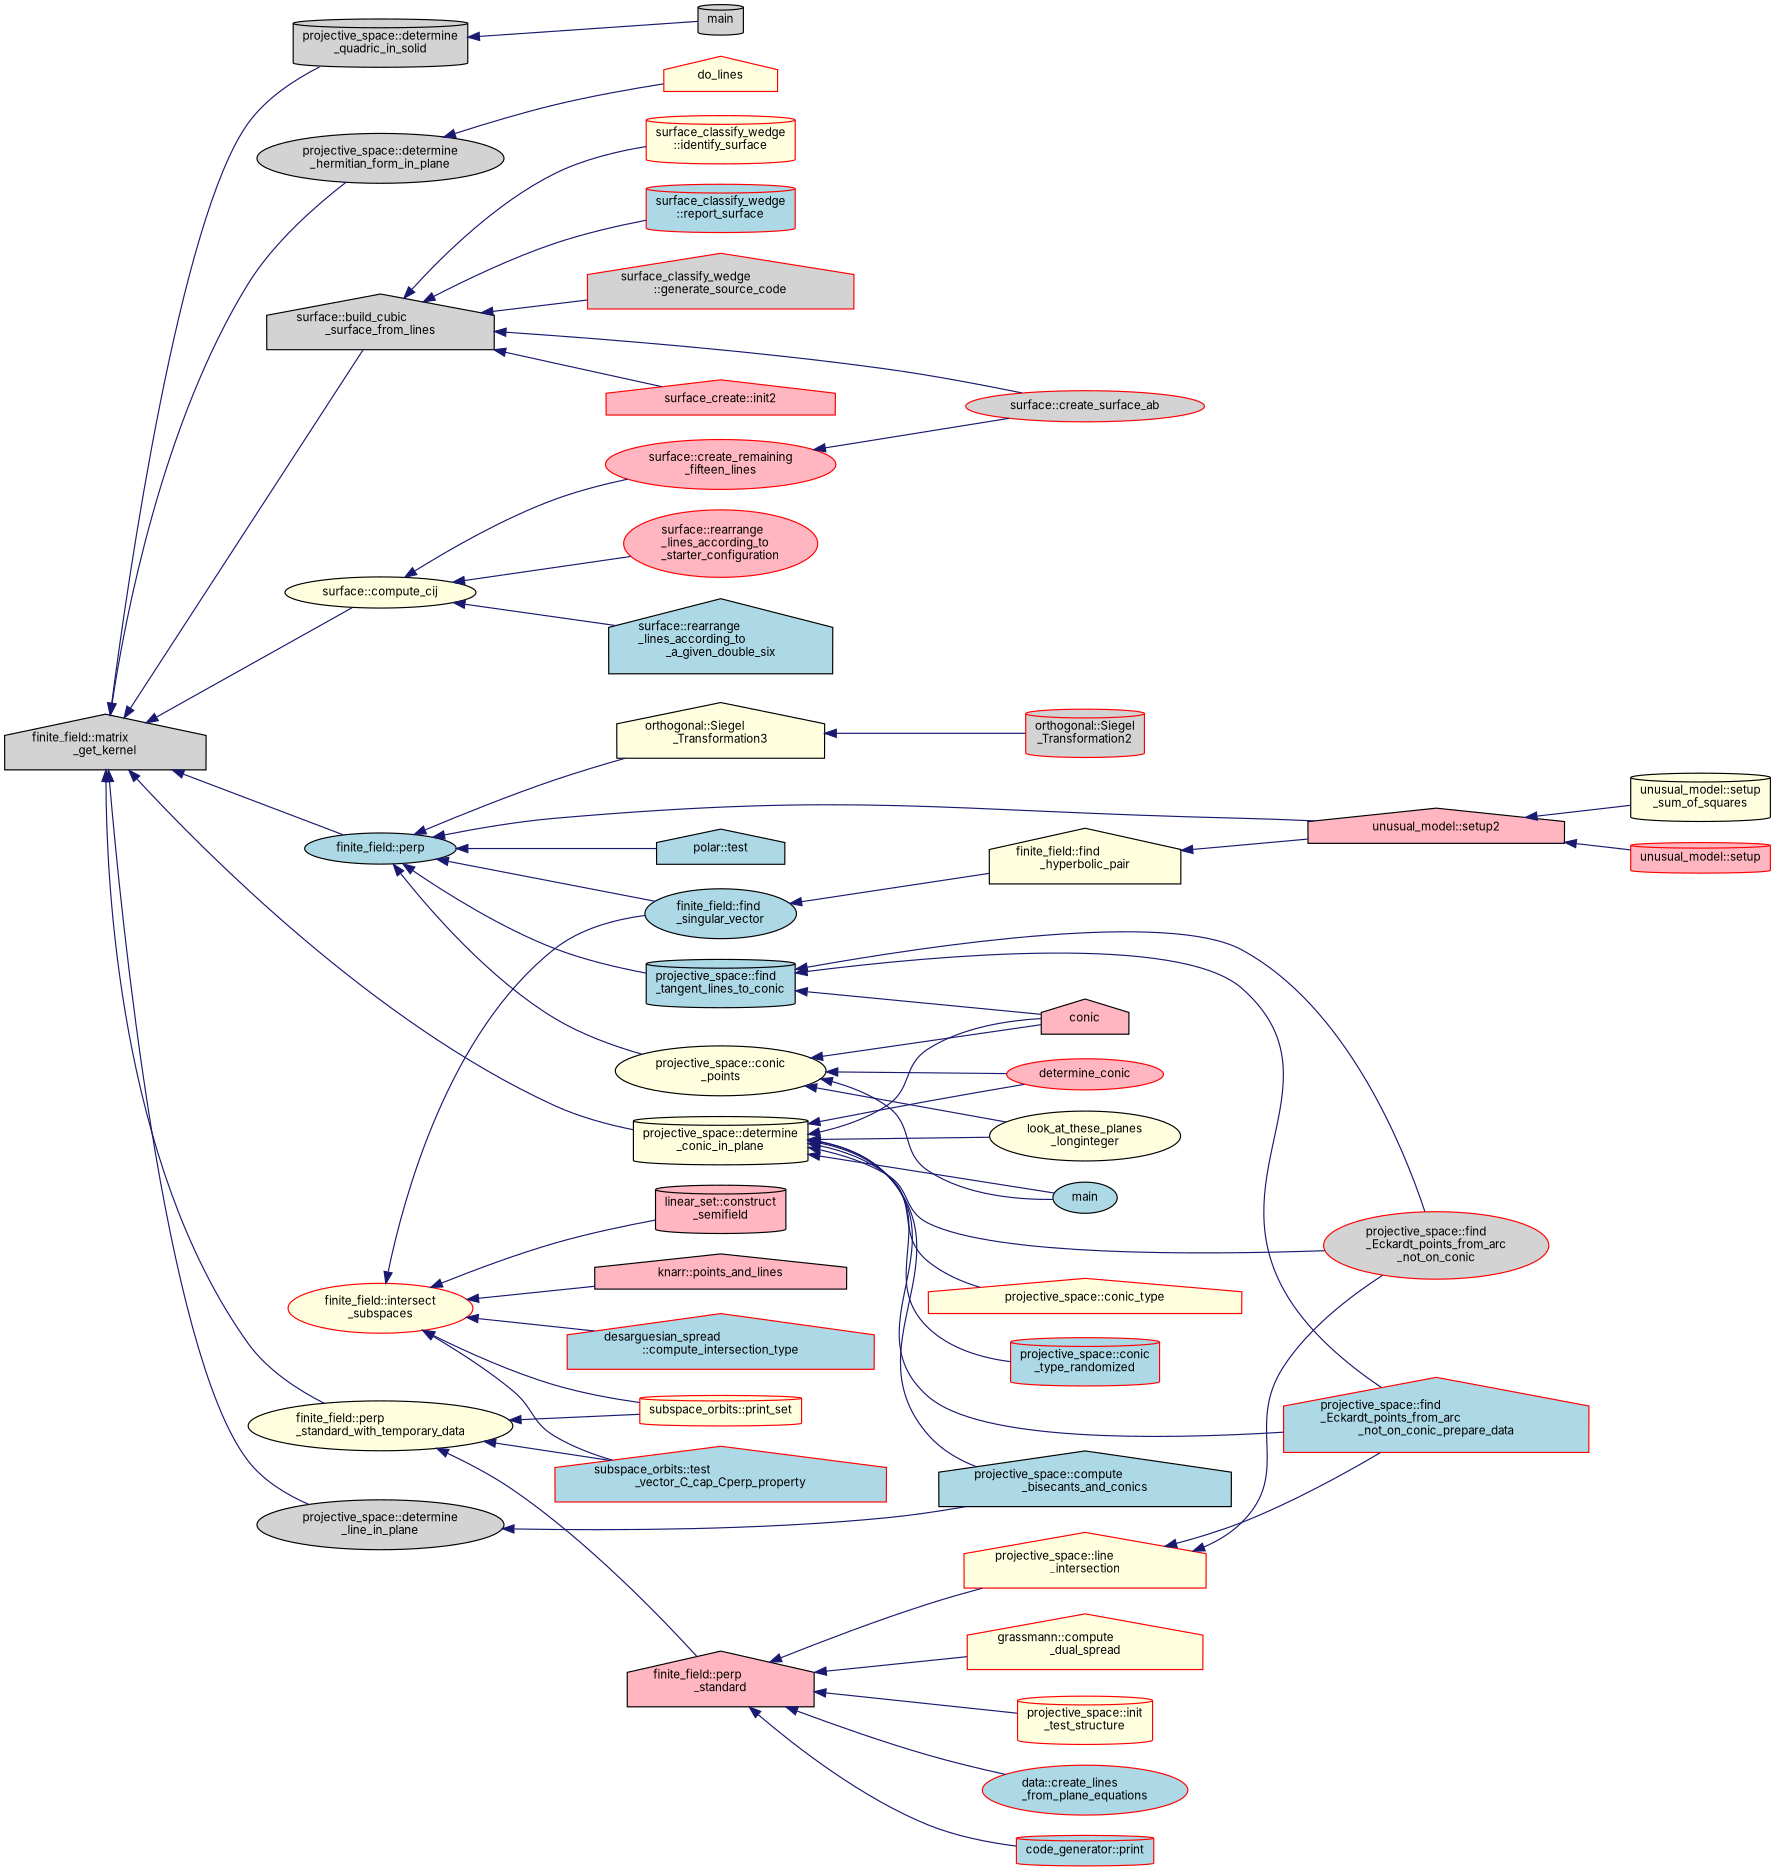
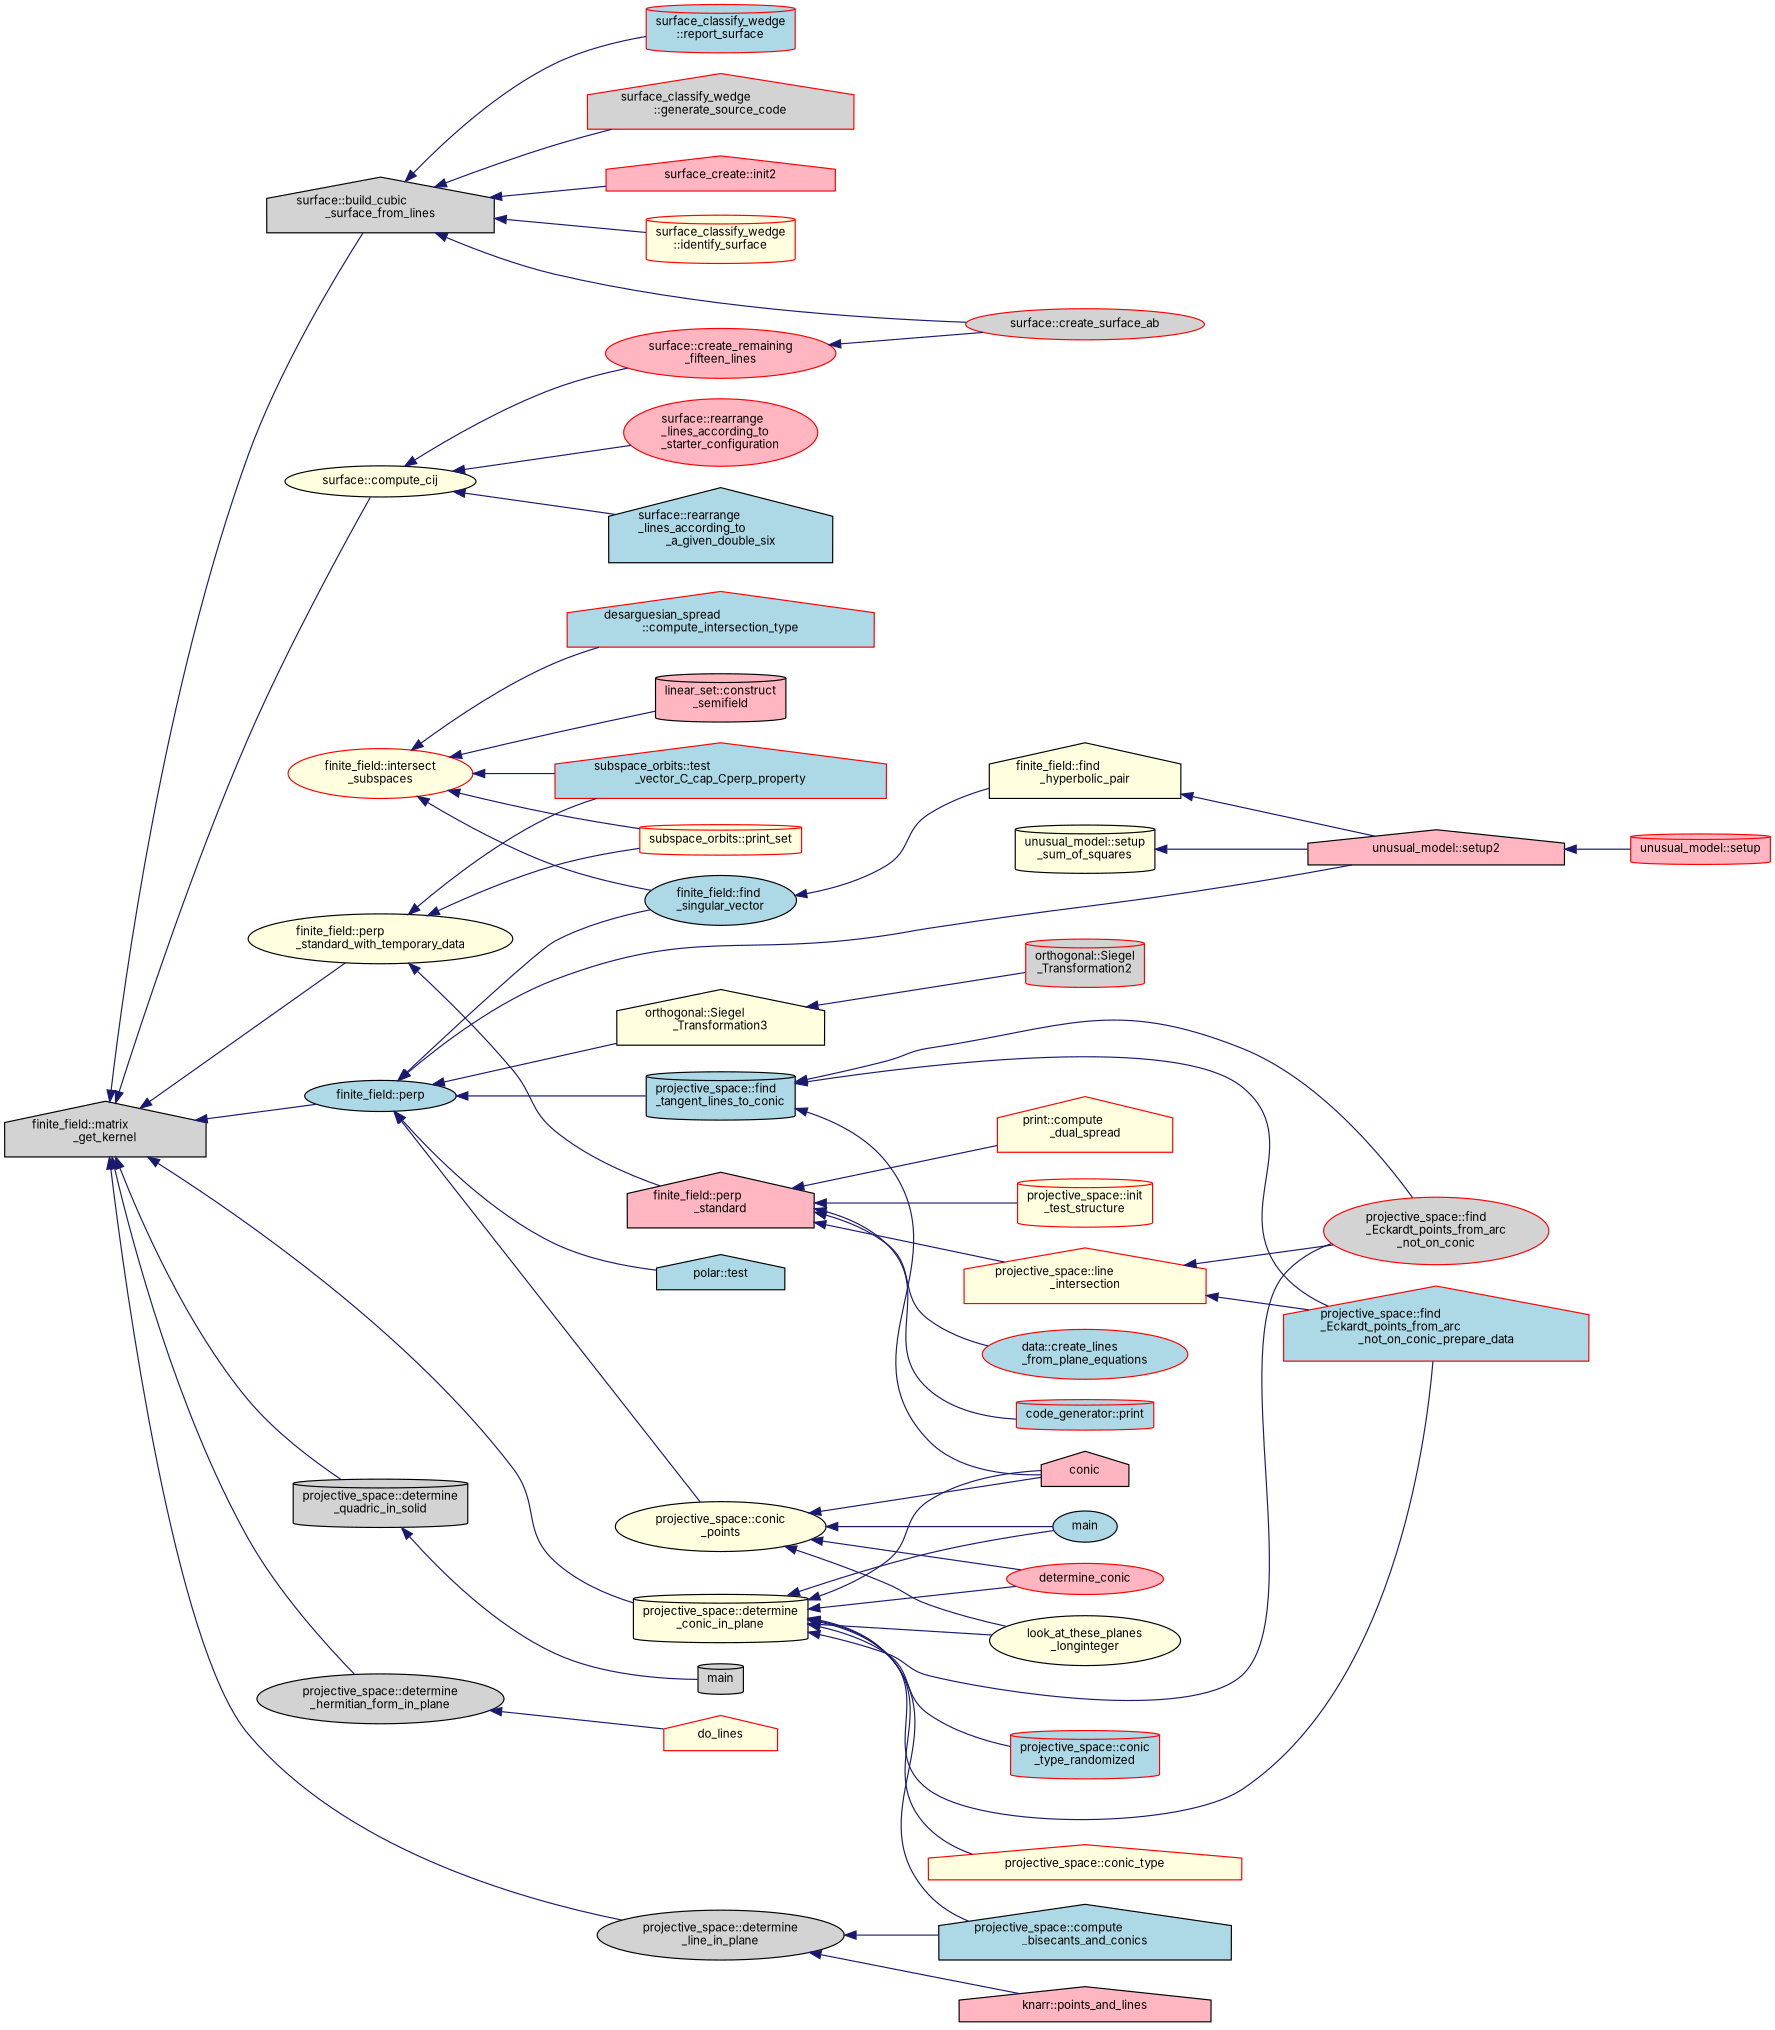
(1584, 811) -> (1237, 849)
(537, 1292) -> (920, 1974)
(1085, 1645) -> (1085, 1127)
